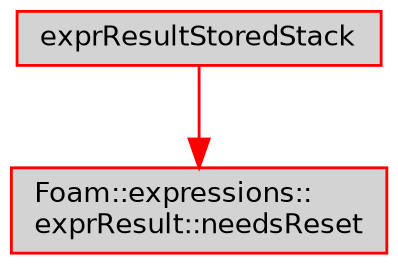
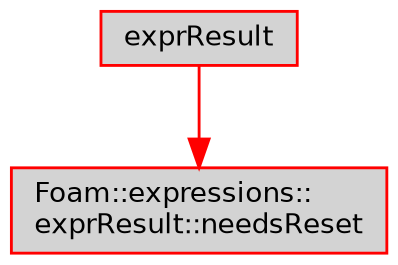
(199, 38) -> (199, 38)
